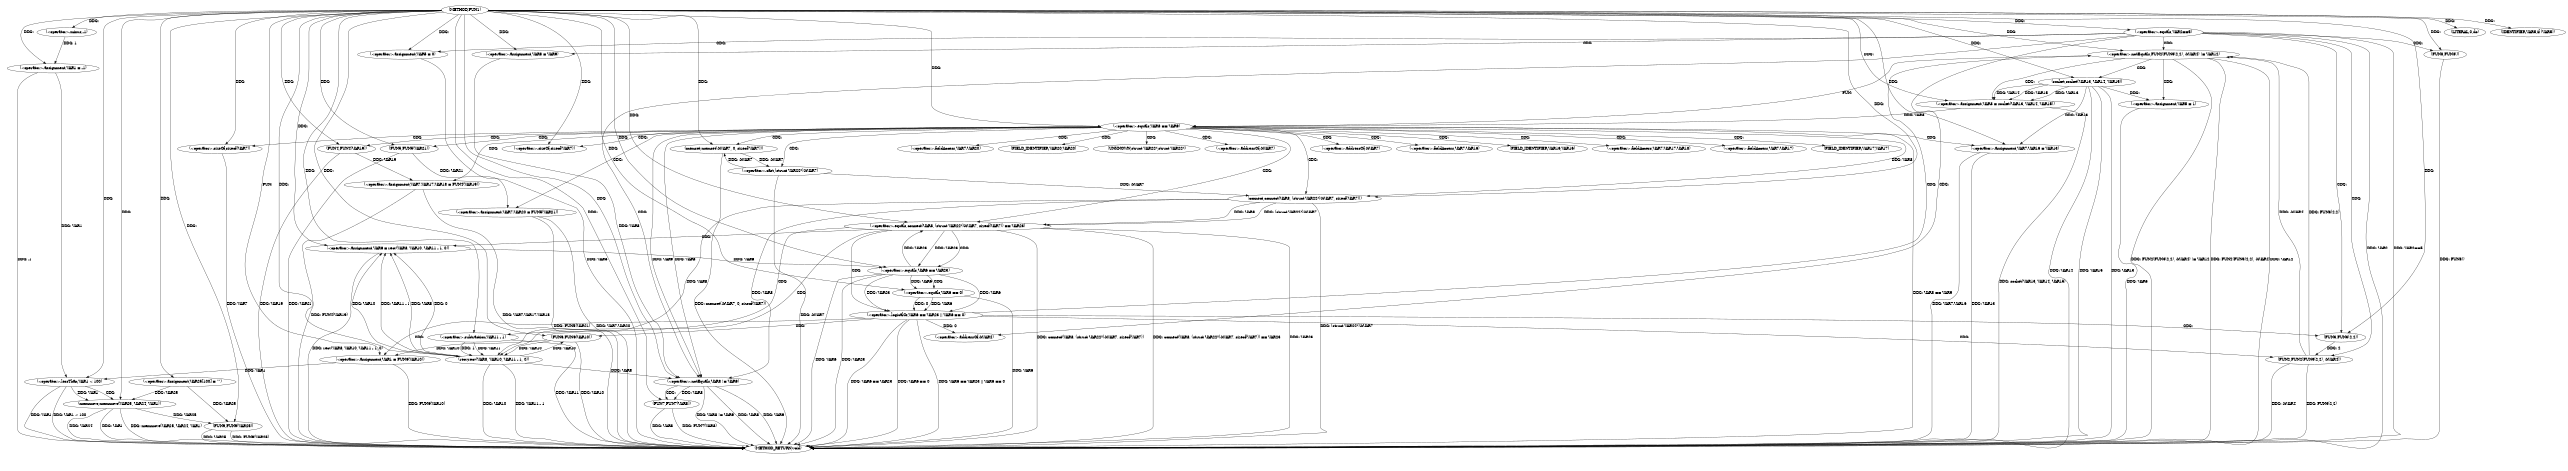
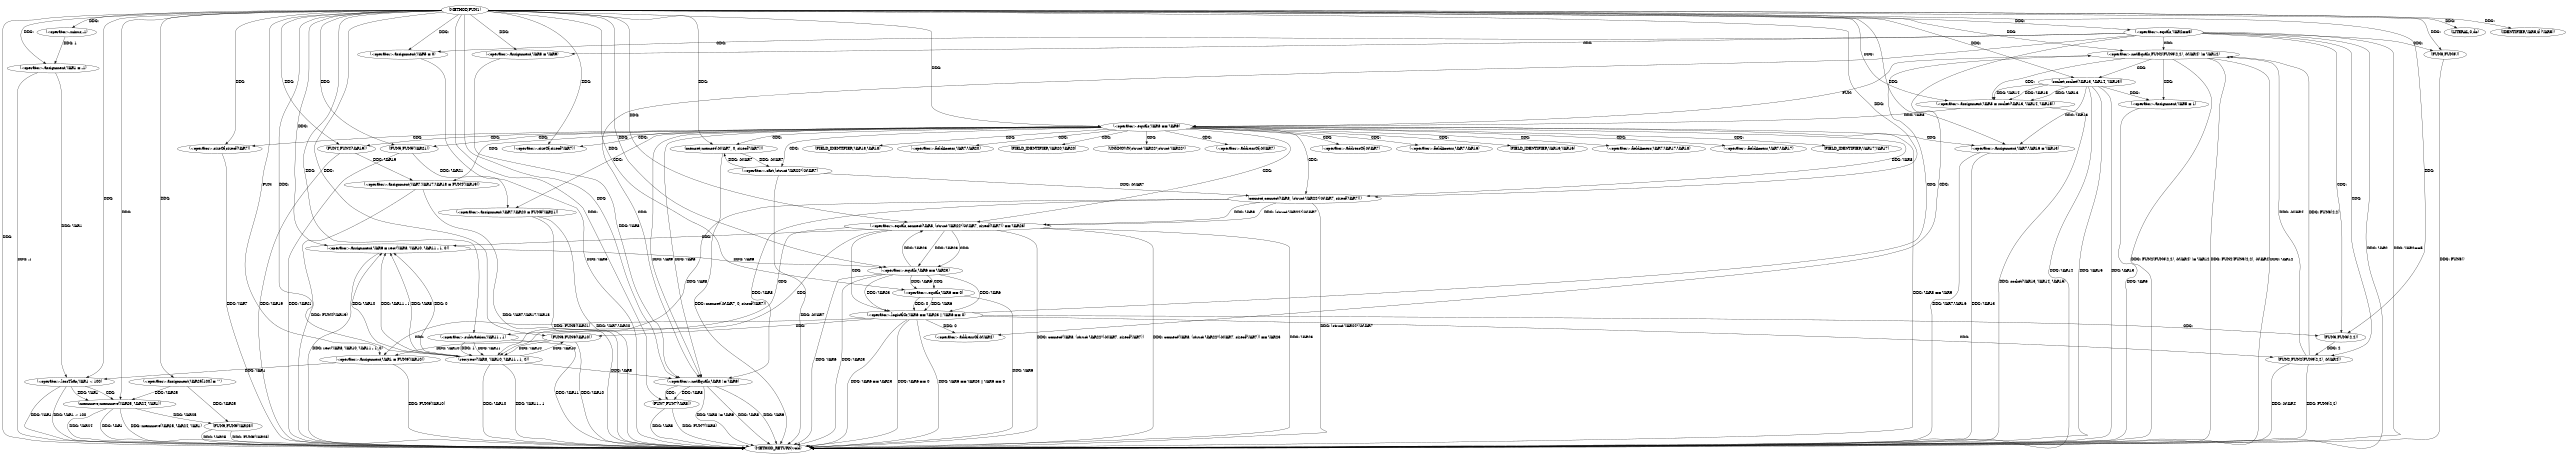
(170, 95) -> (3, 379)
none -> (848, 149)
